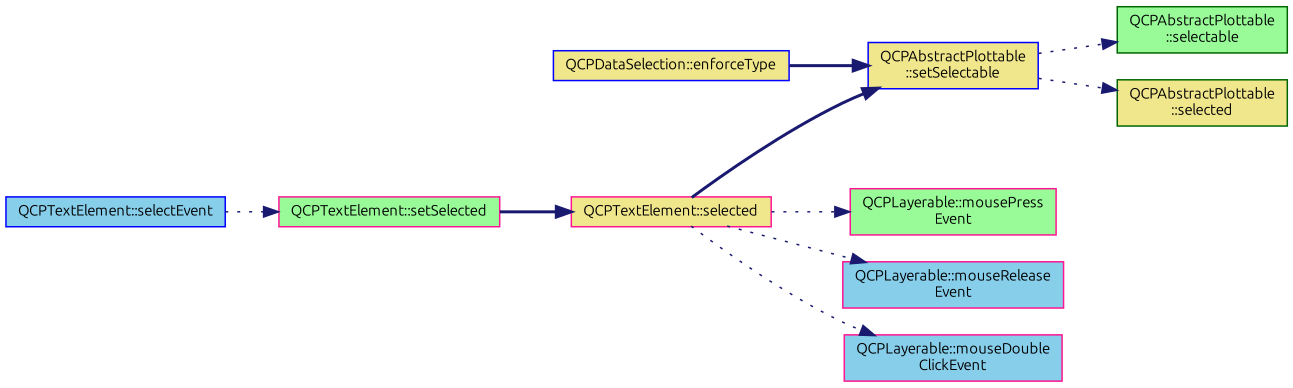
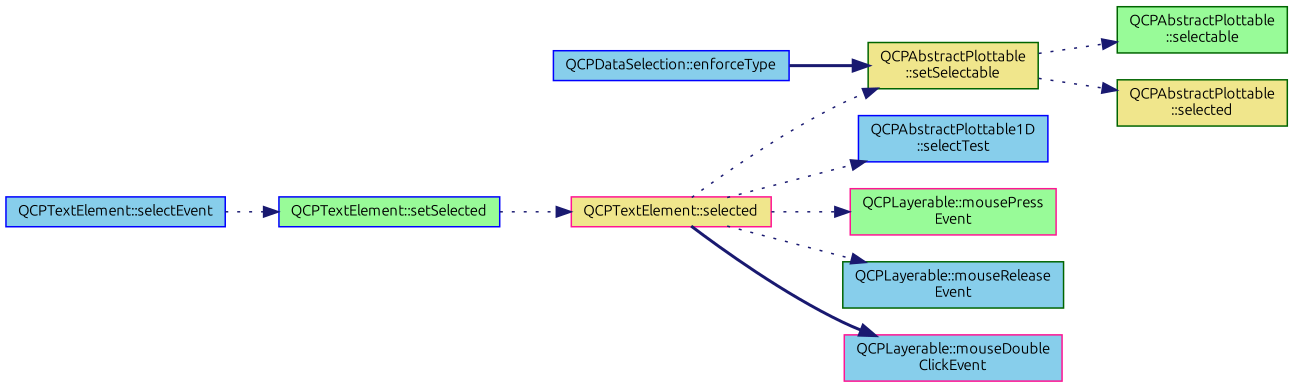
(671, 66) -> (671, 66)
(953, 66) -> (953, 66)
none -> (953, 139)
(775, 141) -> (775, 141)
(389, 212) -> (389, 212)
(528, 212) -> (528, 212)
(773, 283) -> (773, 283)
(953, 285) -> (953, 285)
